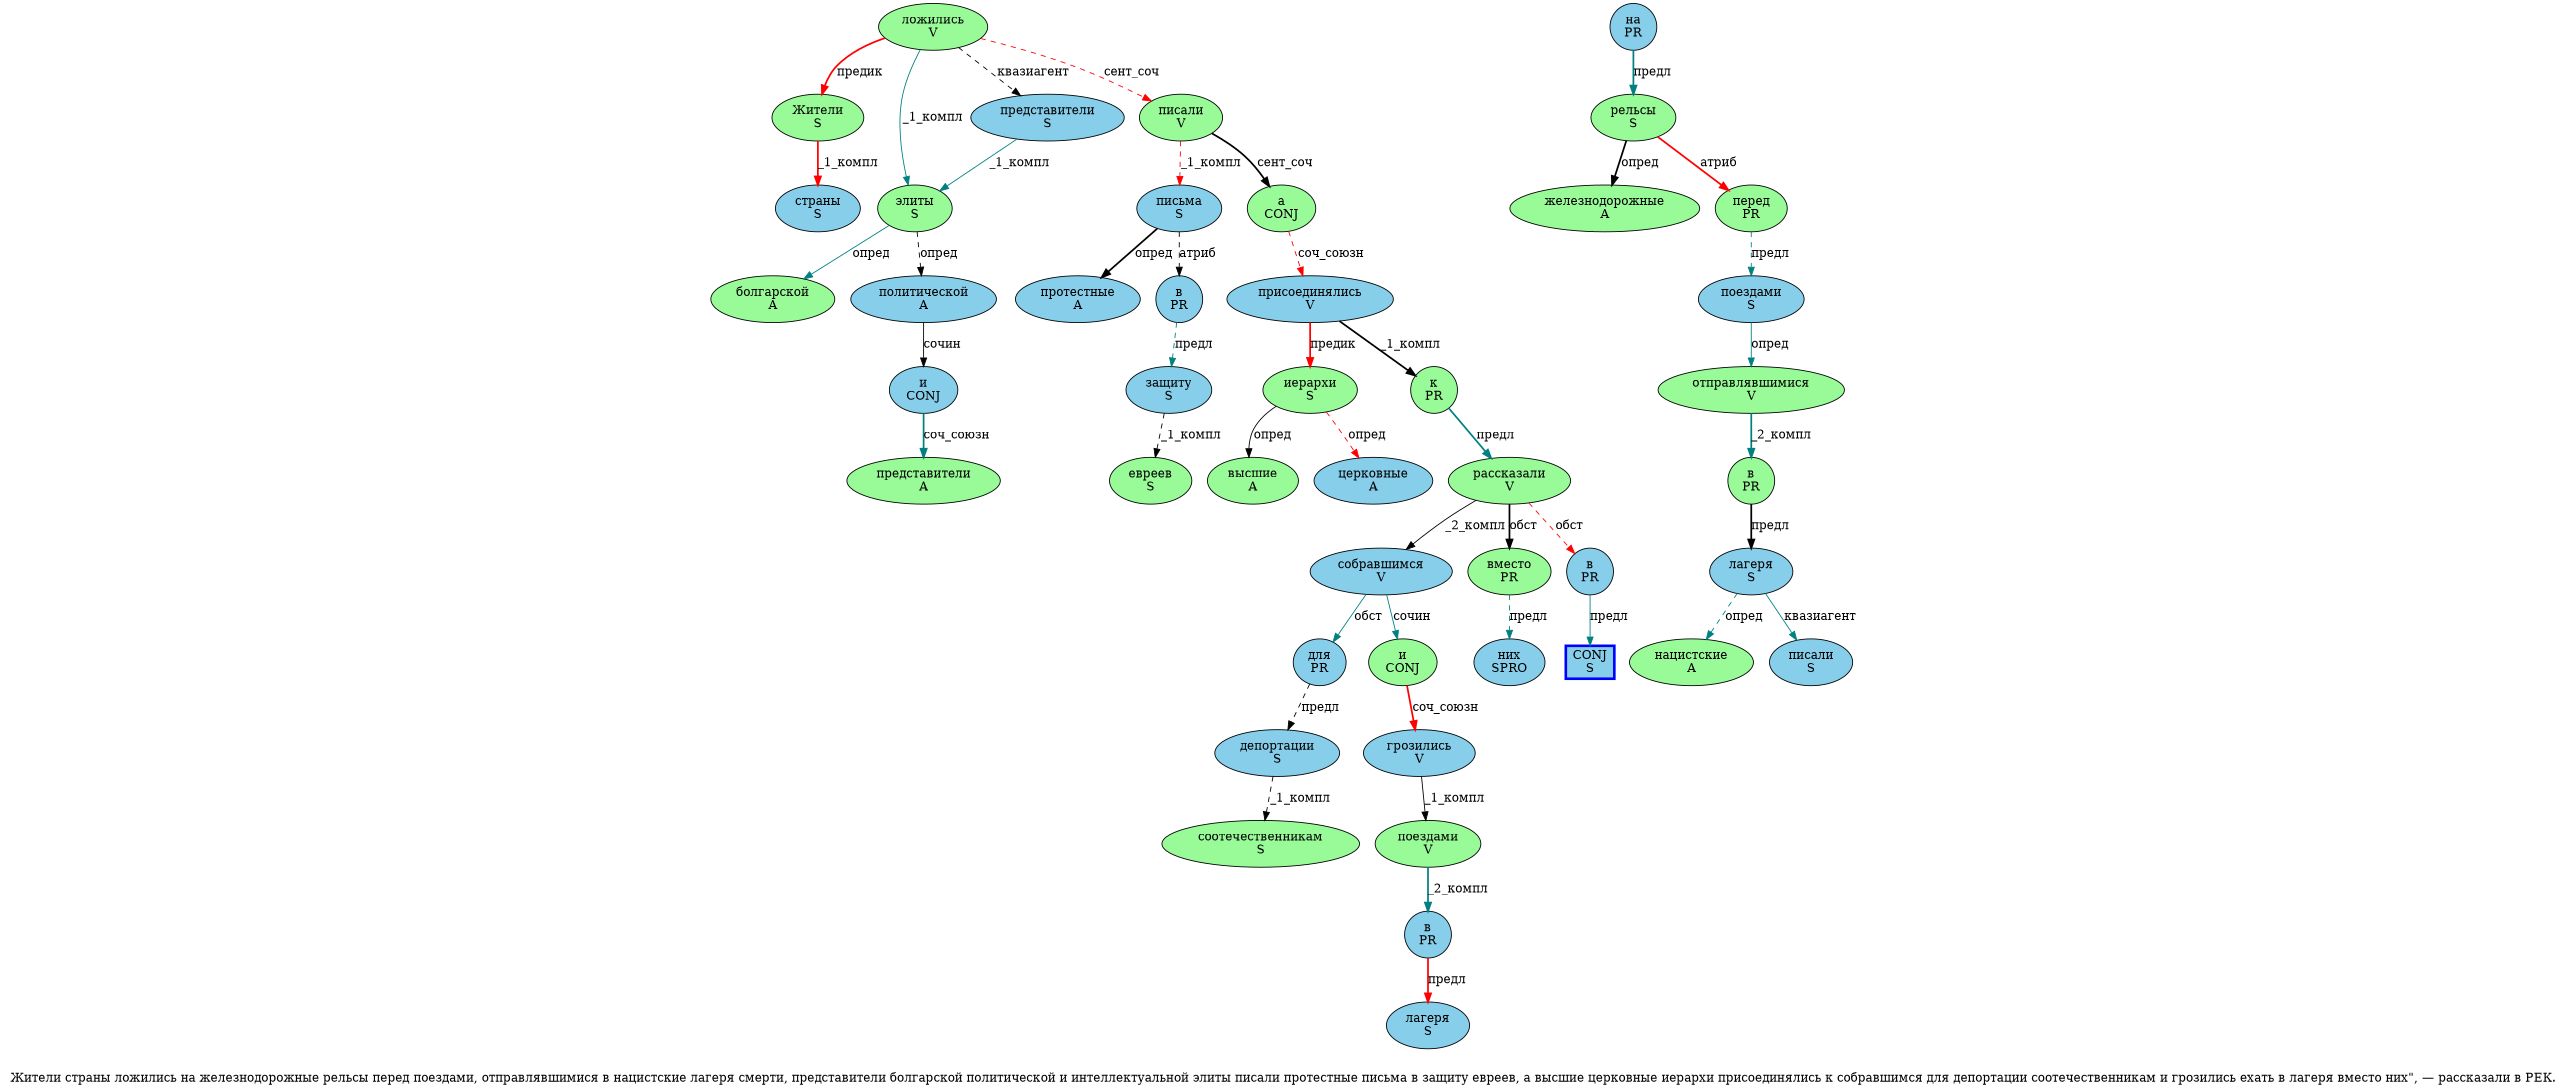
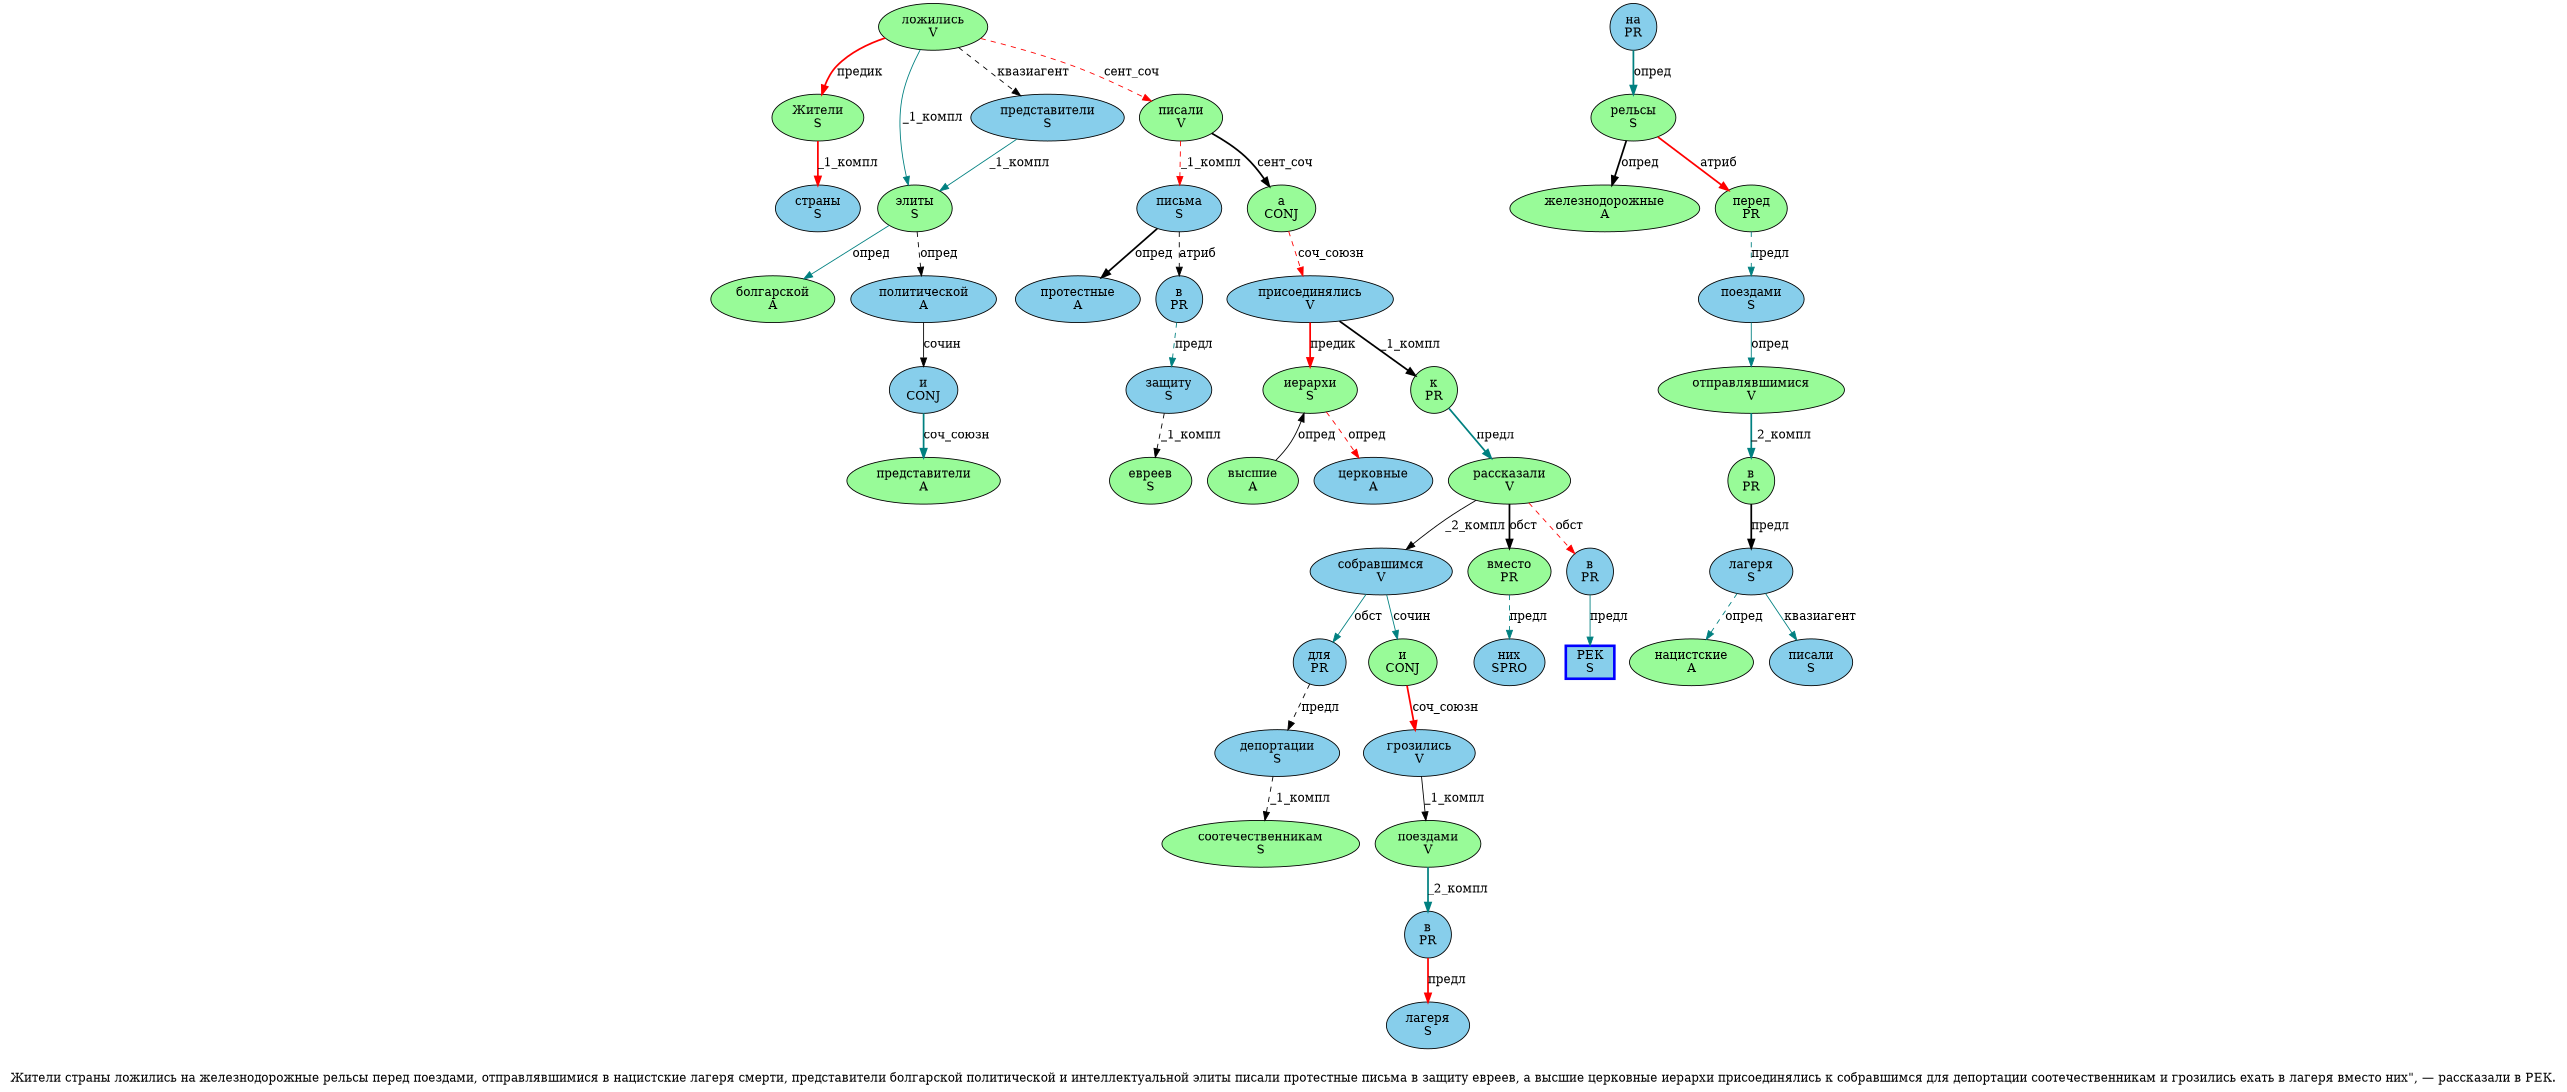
(1652, 72) -> (1652, 72)
(1257, 424) -> (1291, 442)
(1590, 662) -> (1590, 662)
